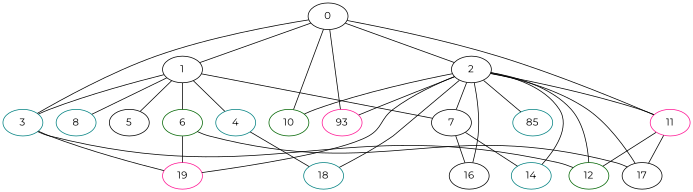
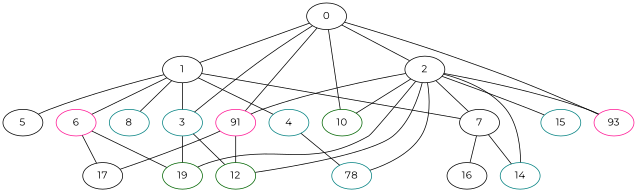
(574, 101) -> none
(183, 123) -> (76, 123)
(479, 123) -> none
(533, 123) -> (561, 123)
(670, 123) -> (236, 123)
(183, 176) -> (183, 176)
(324, 176) -> (352, 176)
